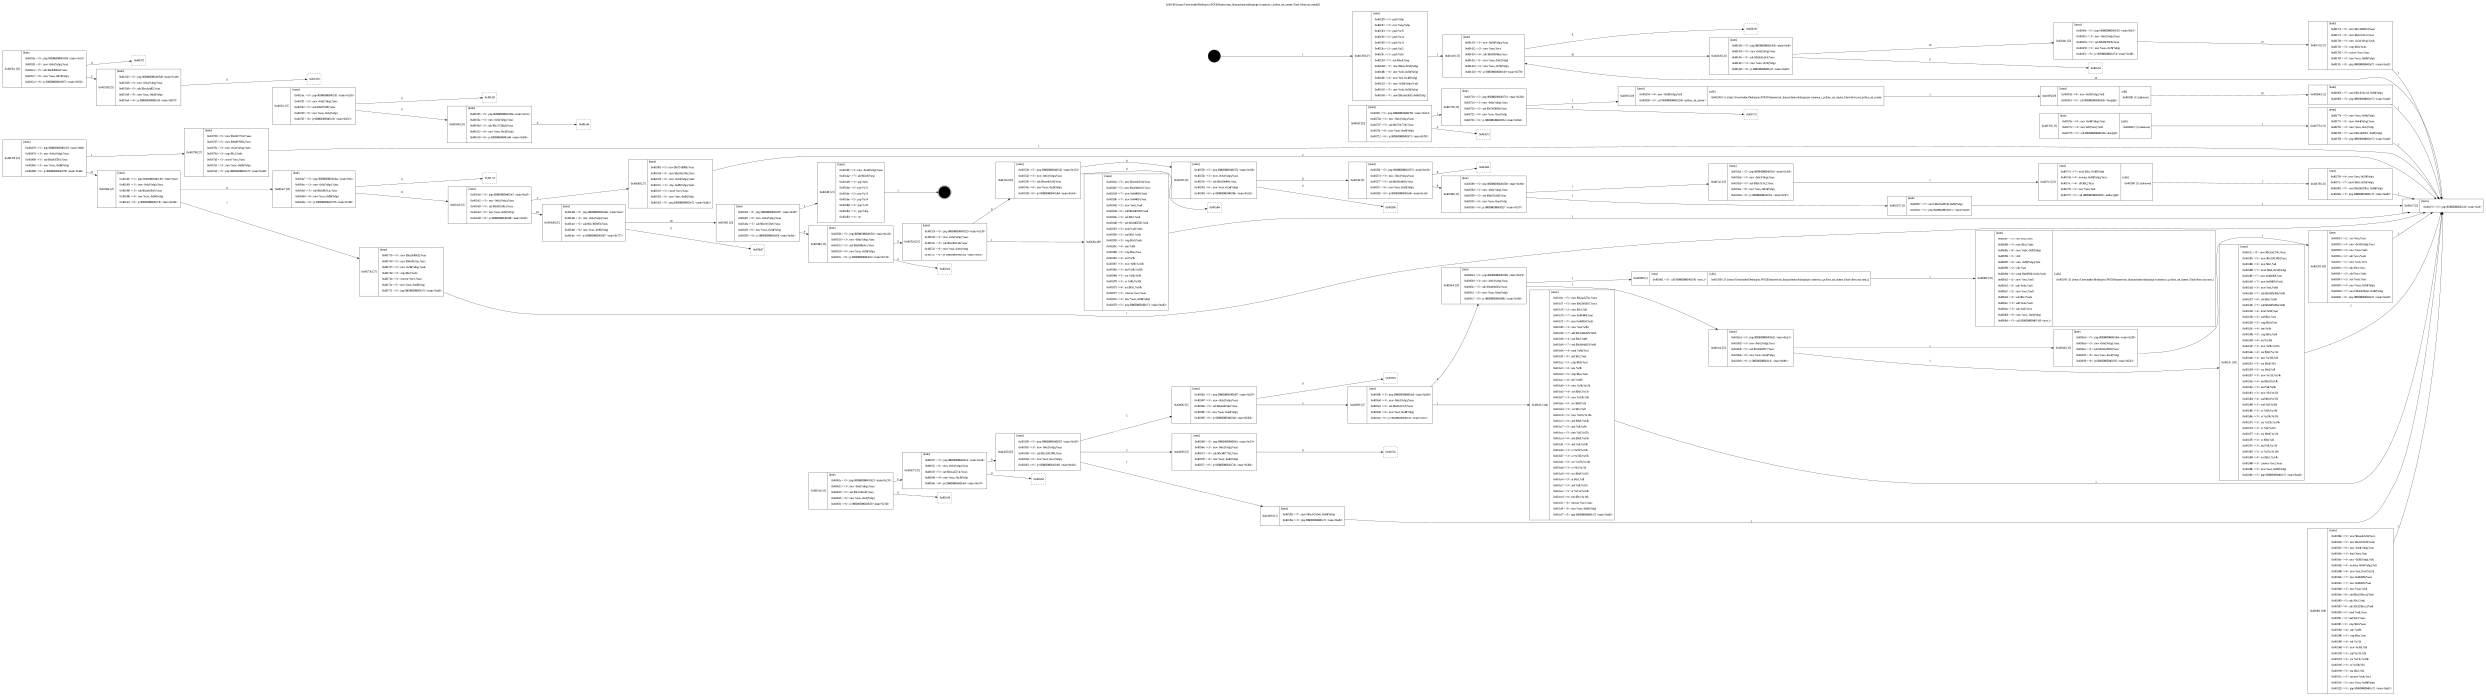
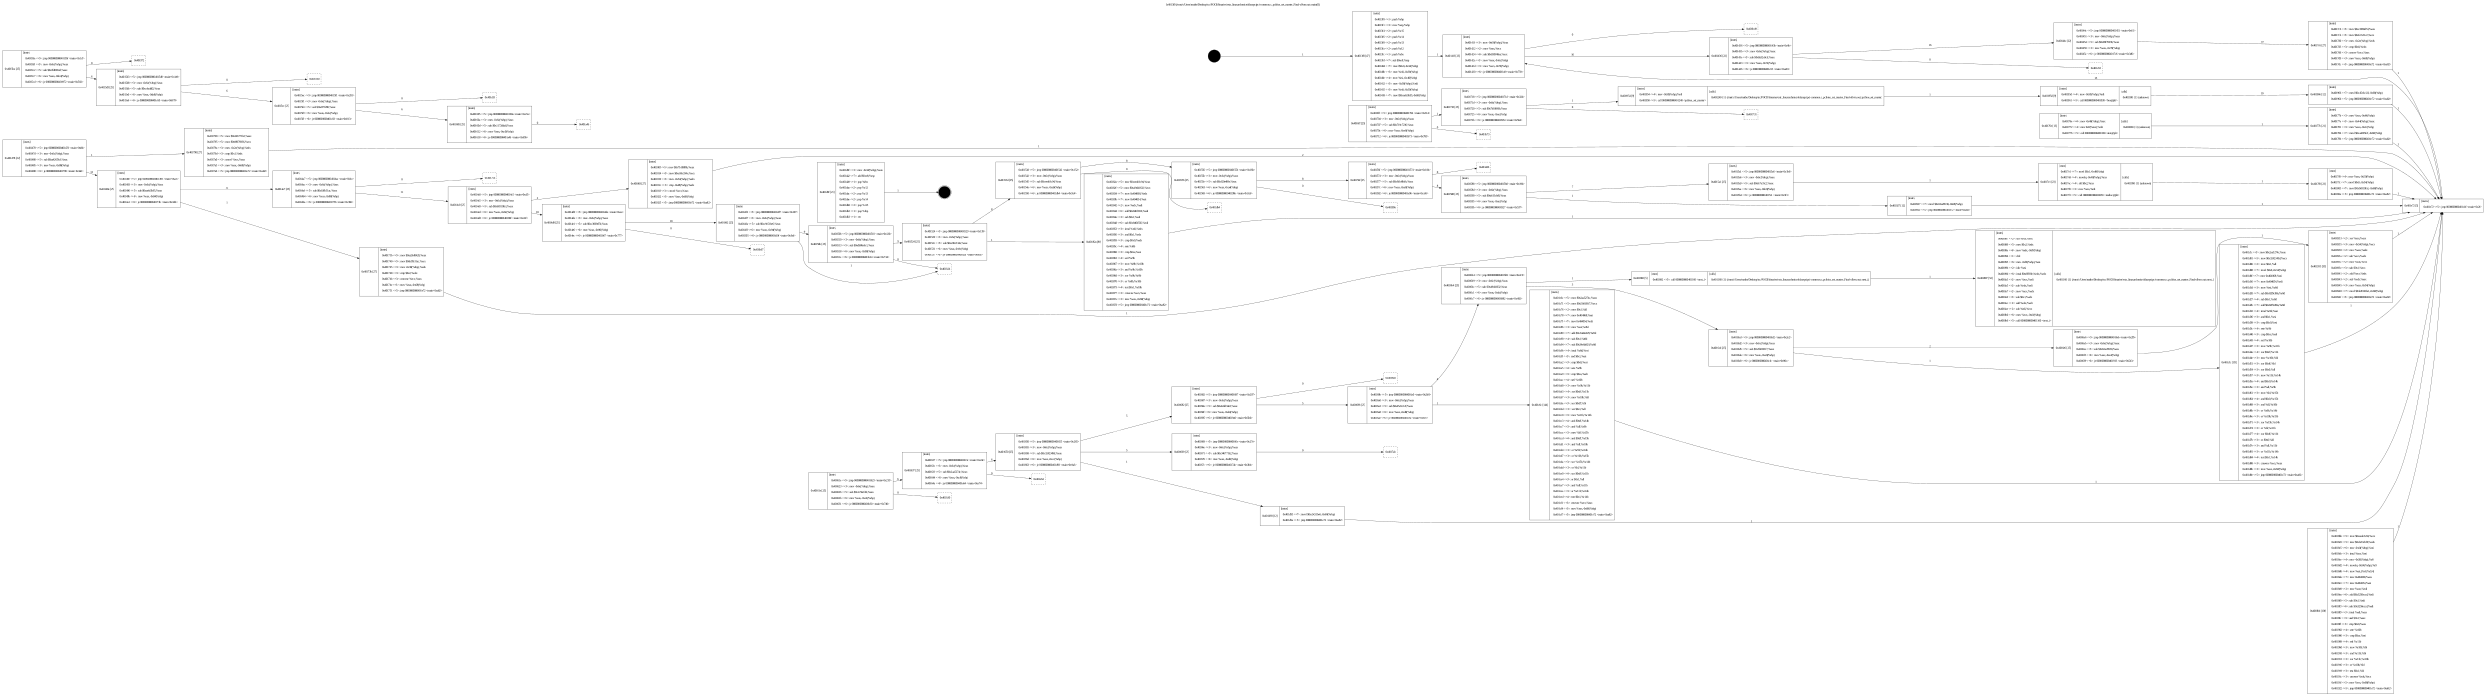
none -> (226, 97)
(808, 206) -> (856, 283)
